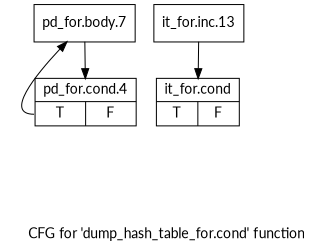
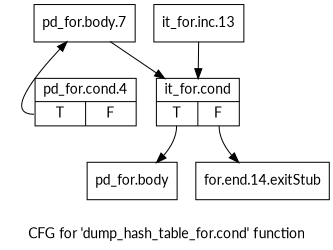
(85, 55) -> (133, 57)
none -> (132, 181)
none -> (263, 181)
